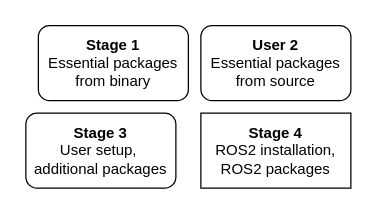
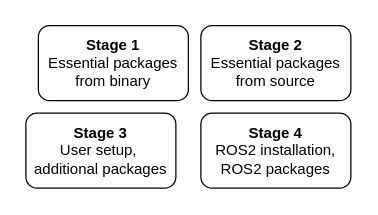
(276, 63) -> (276, 63)
(276, 151) -> (276, 151)
